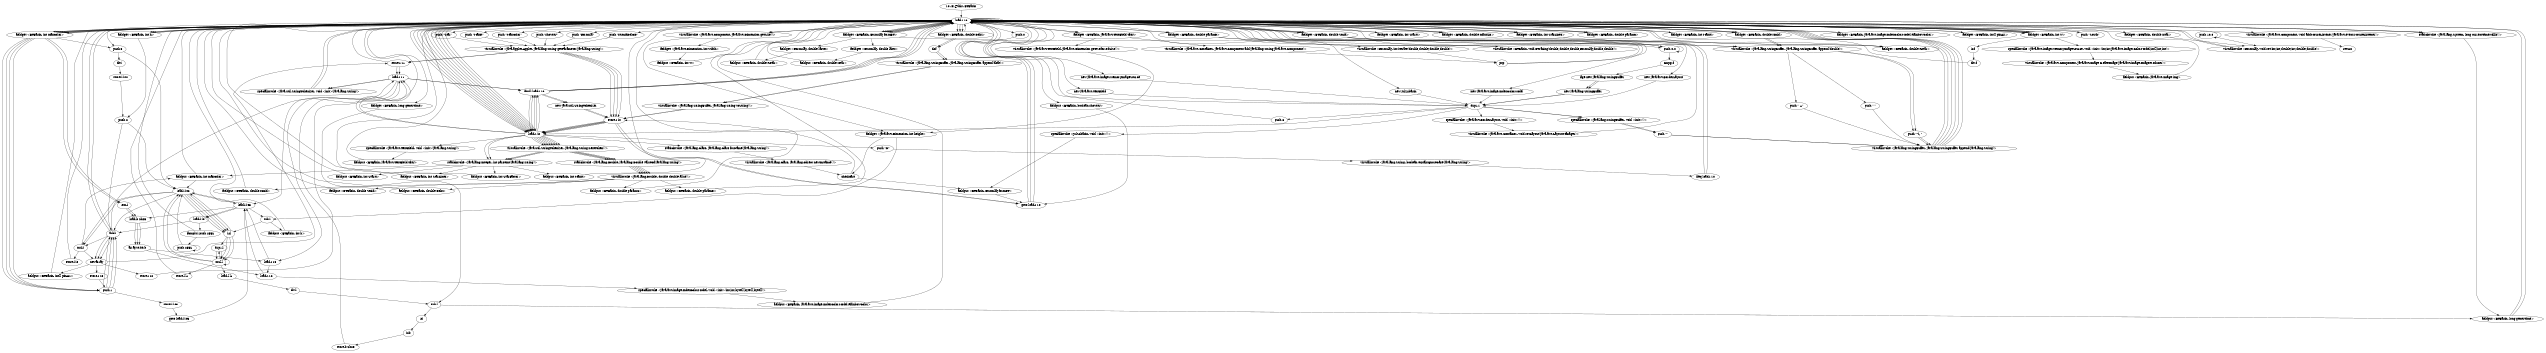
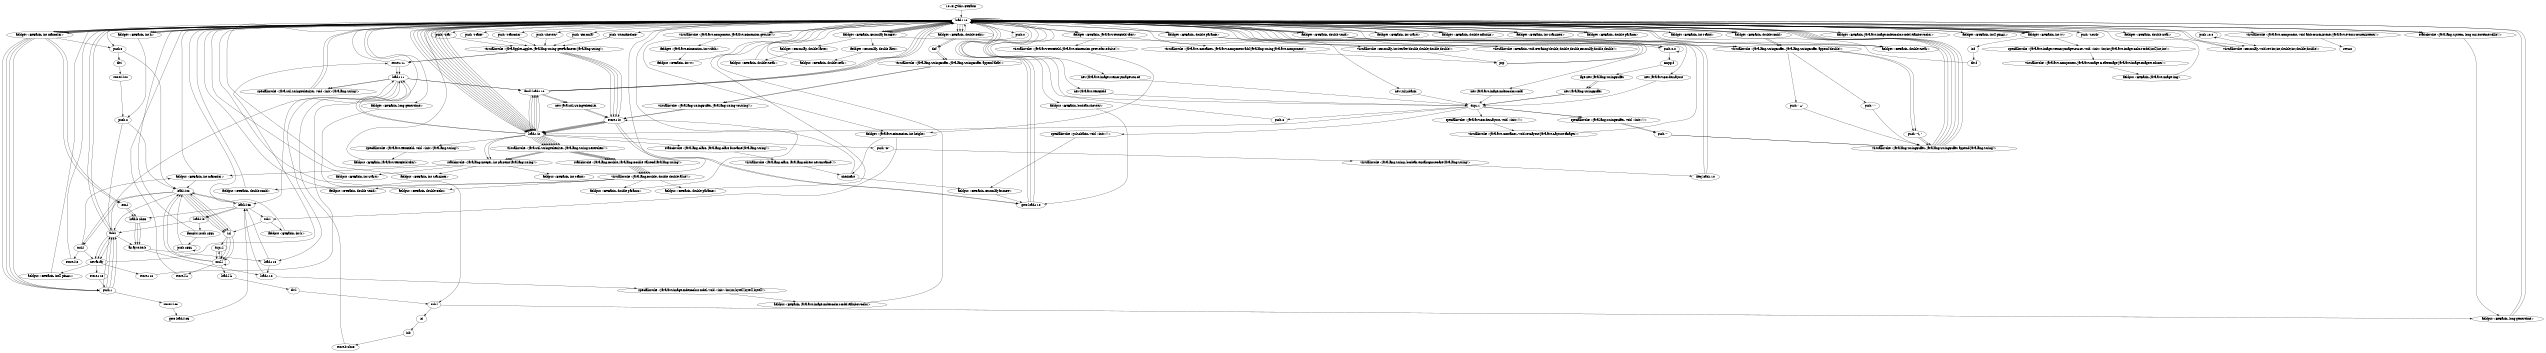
(496, 177) -> none
(98, 240) -> (124, 240)
